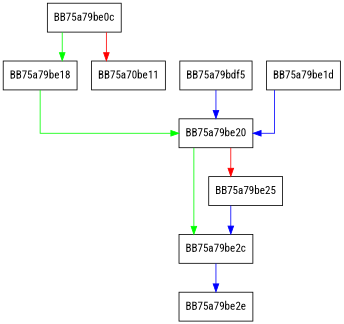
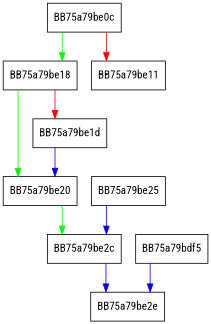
(128, 75) -> (128, 75)
none -> (55, 100)
(216, 100) -> (150, 274)
(231, 158) -> none
